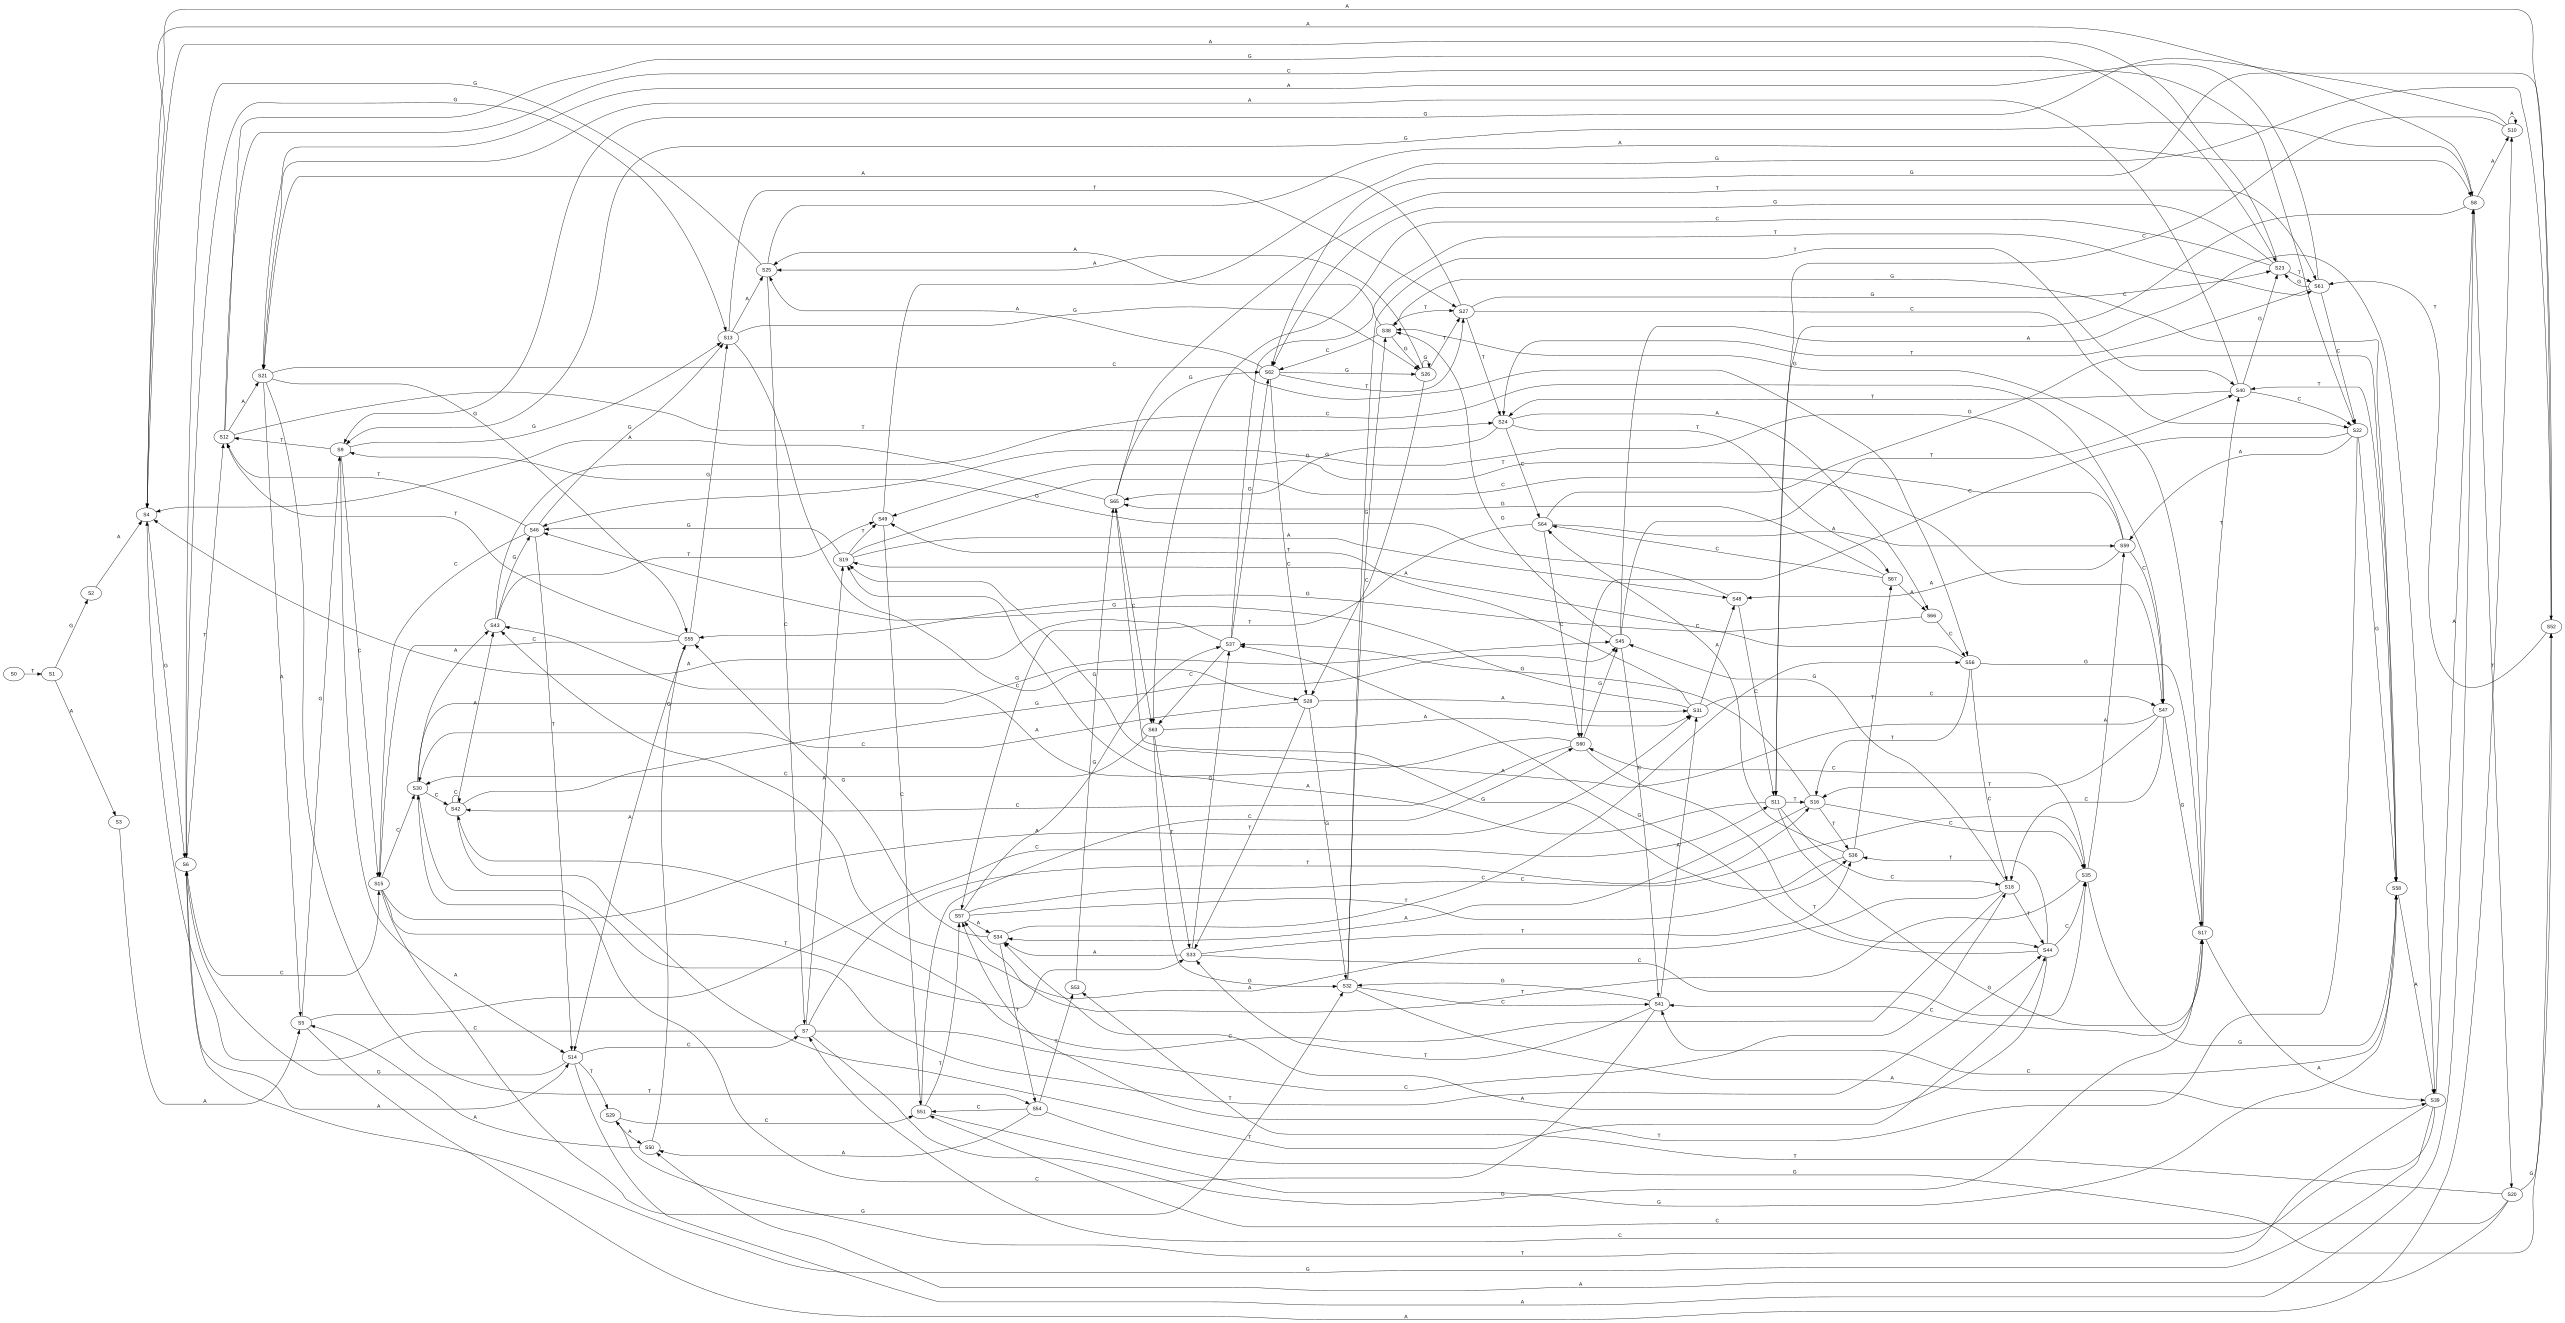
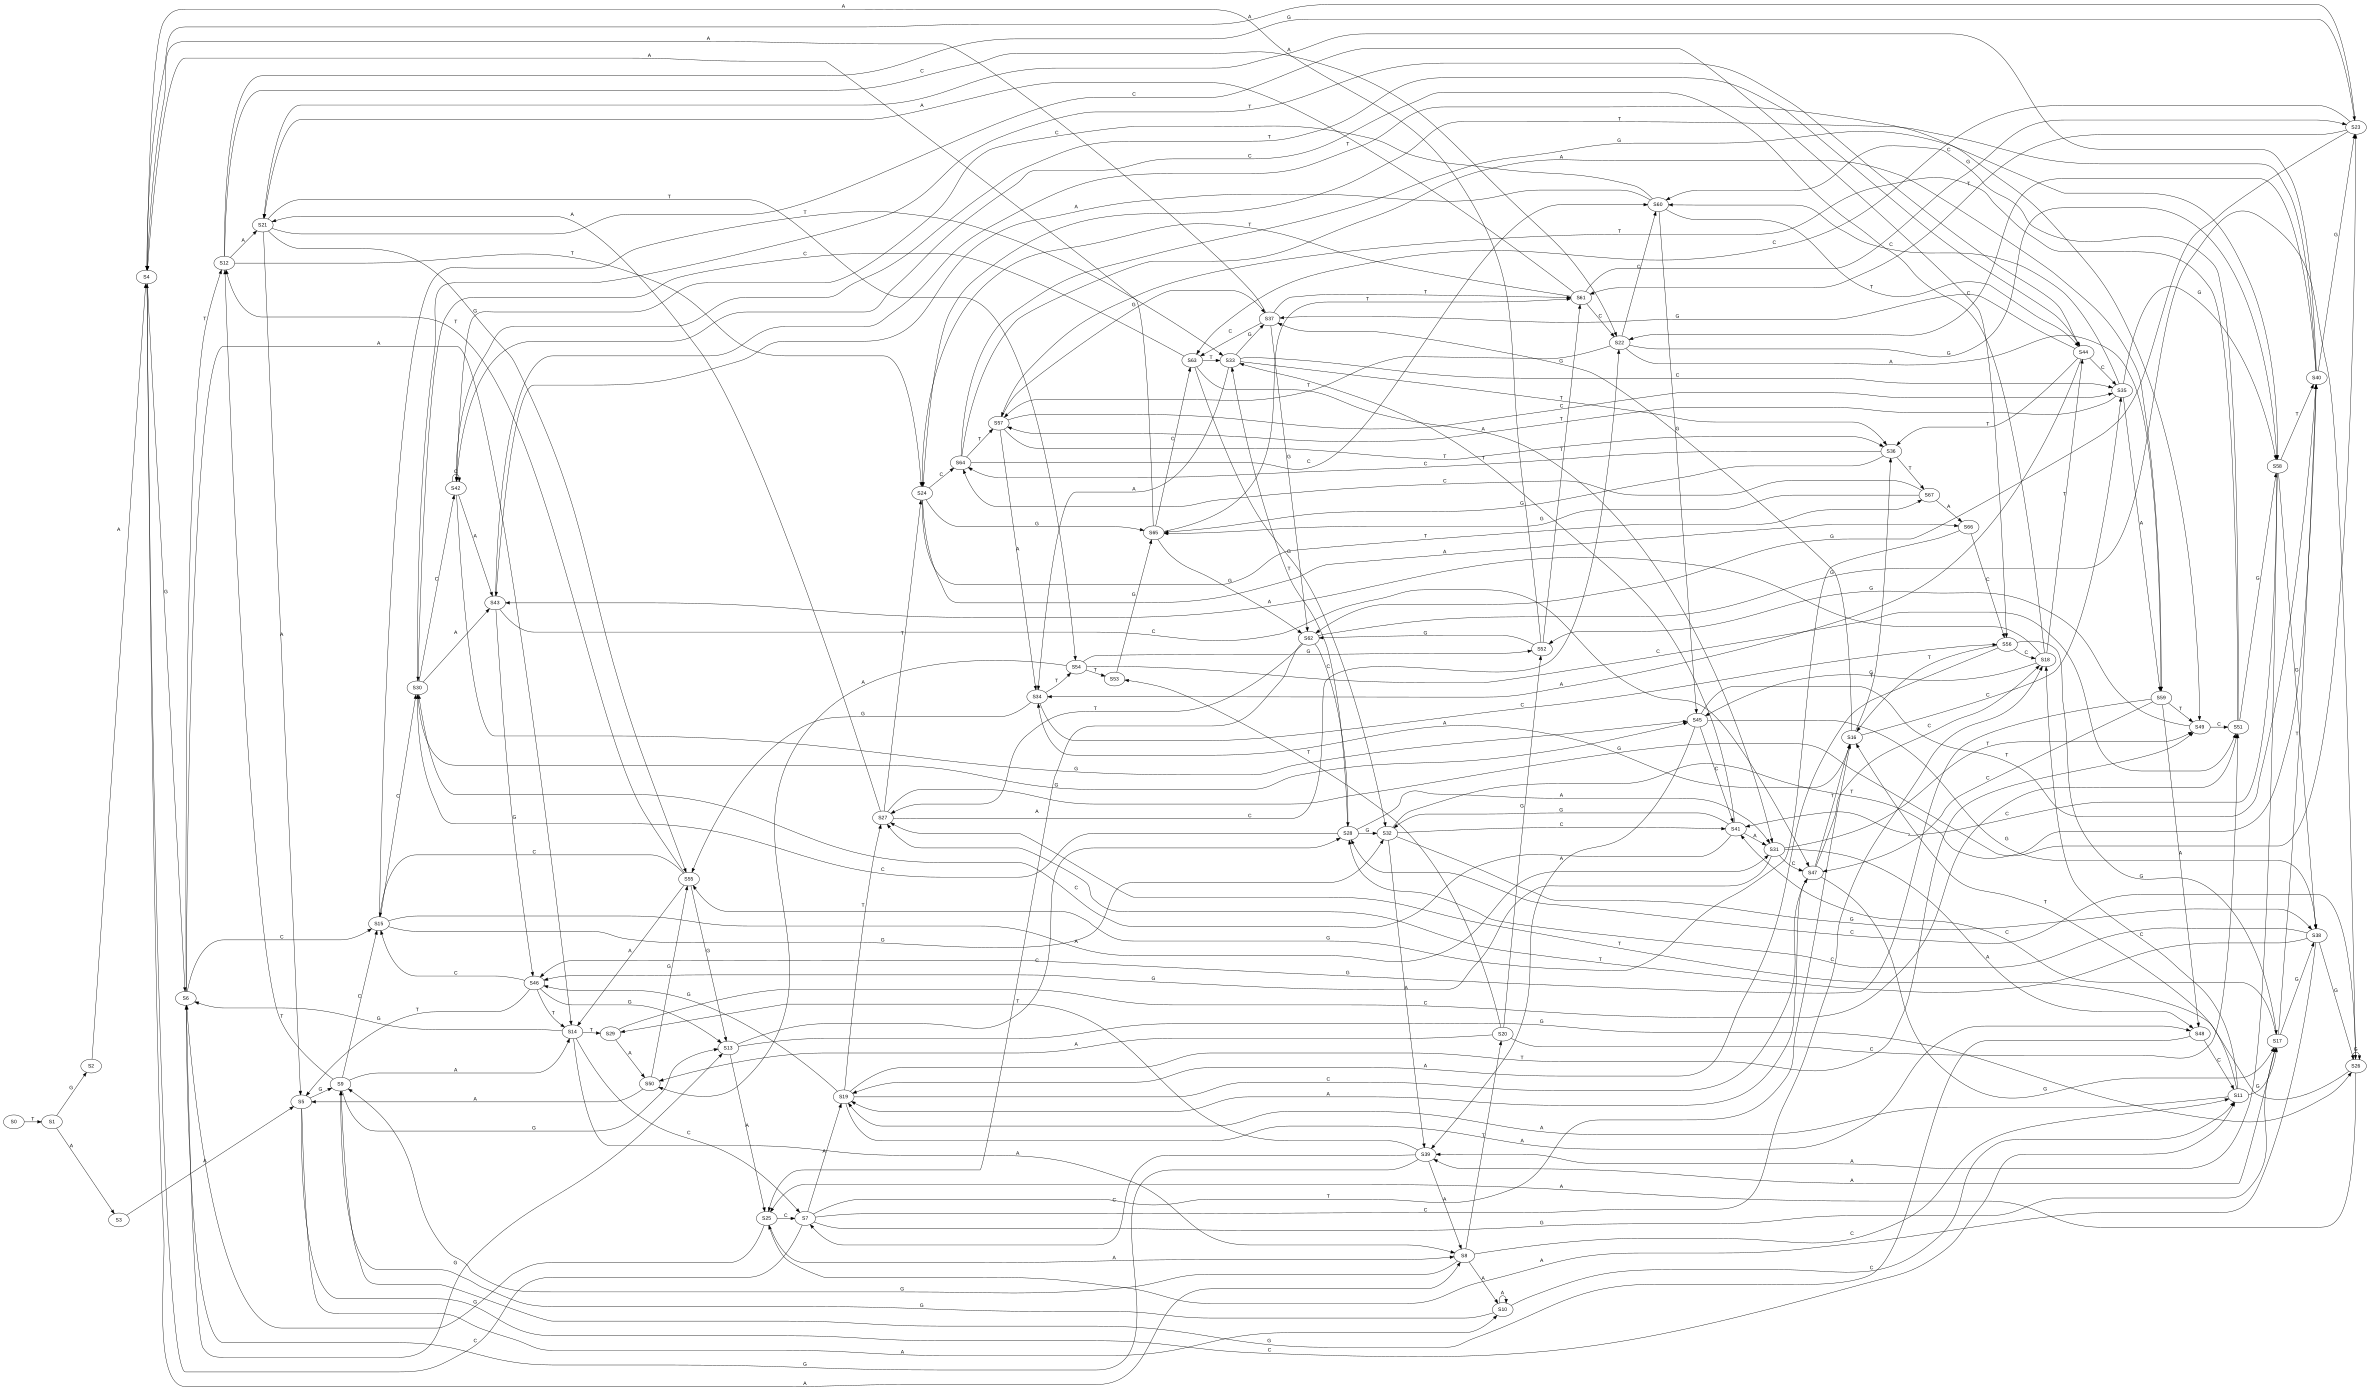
(1048, 191) -> (858, 965)
(1331, 353) -> (1816, 959)
(375, 478) -> (410, 1016)
